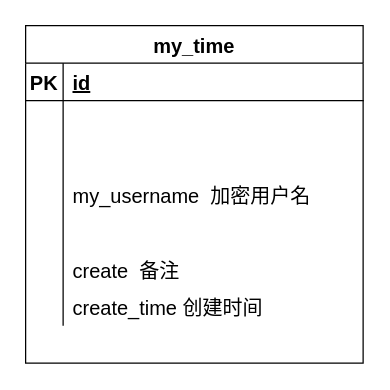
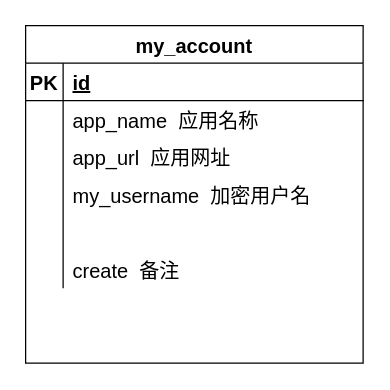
(194, 46) -> (194, 46)
none -> (213, 119)
none -> (213, 157)
(213, 307) -> none
